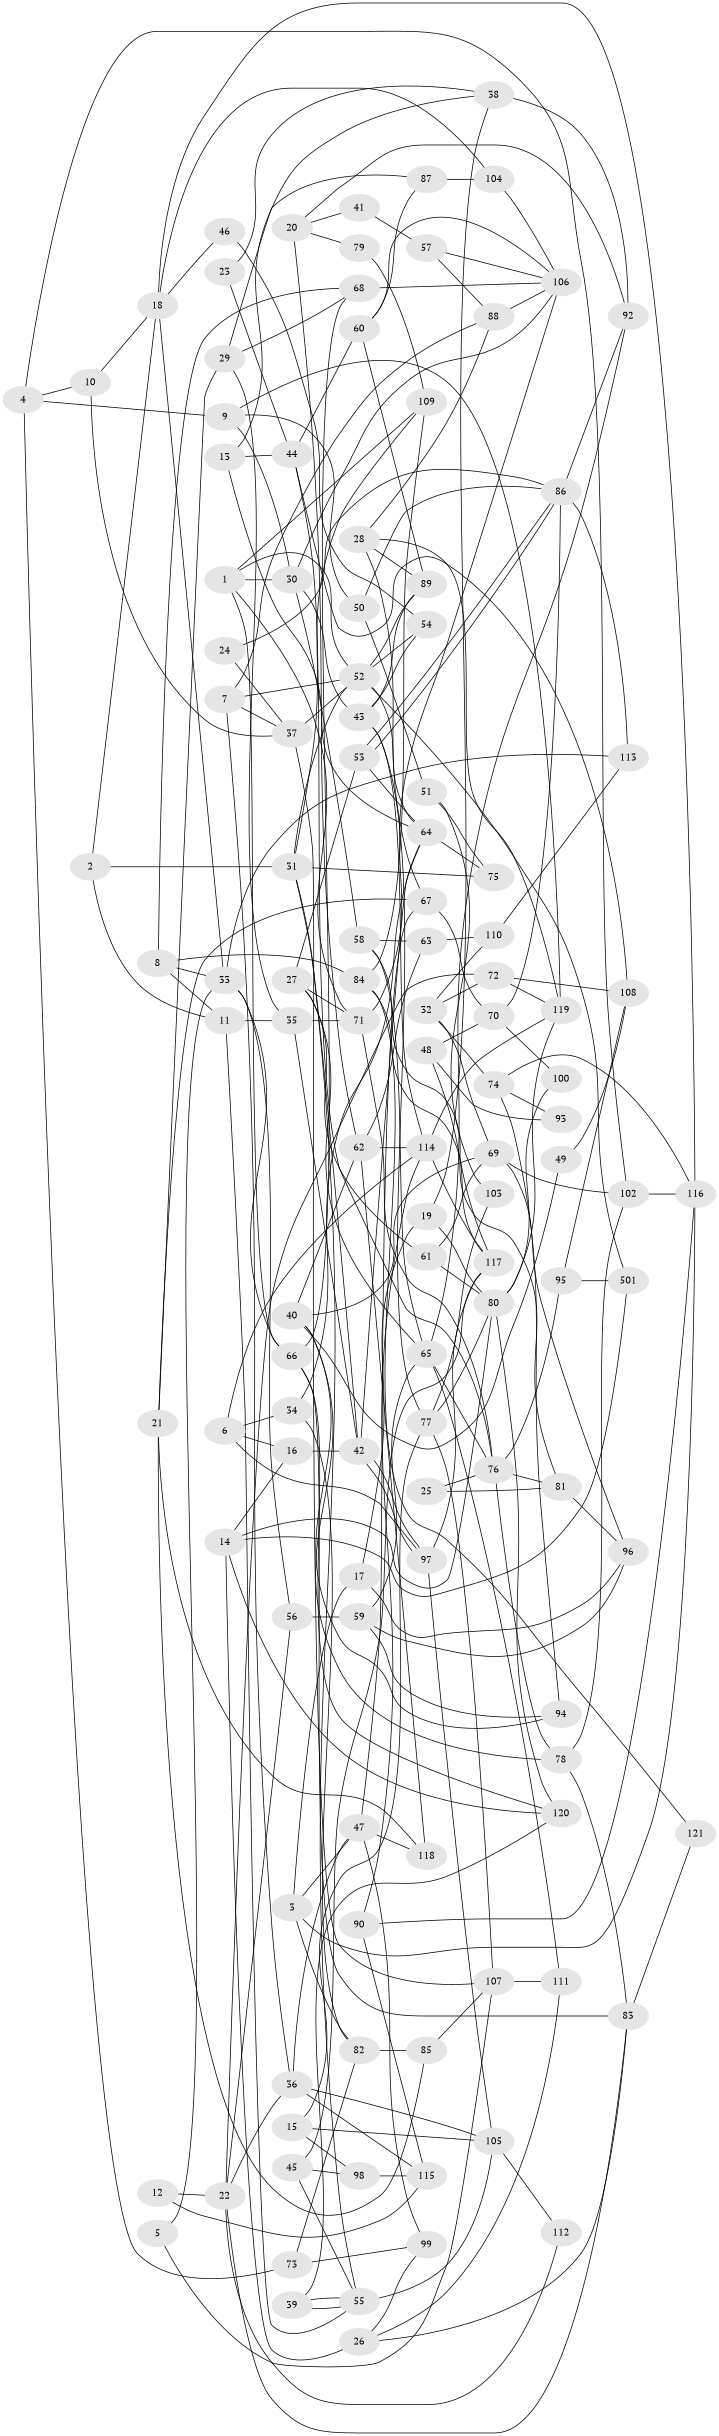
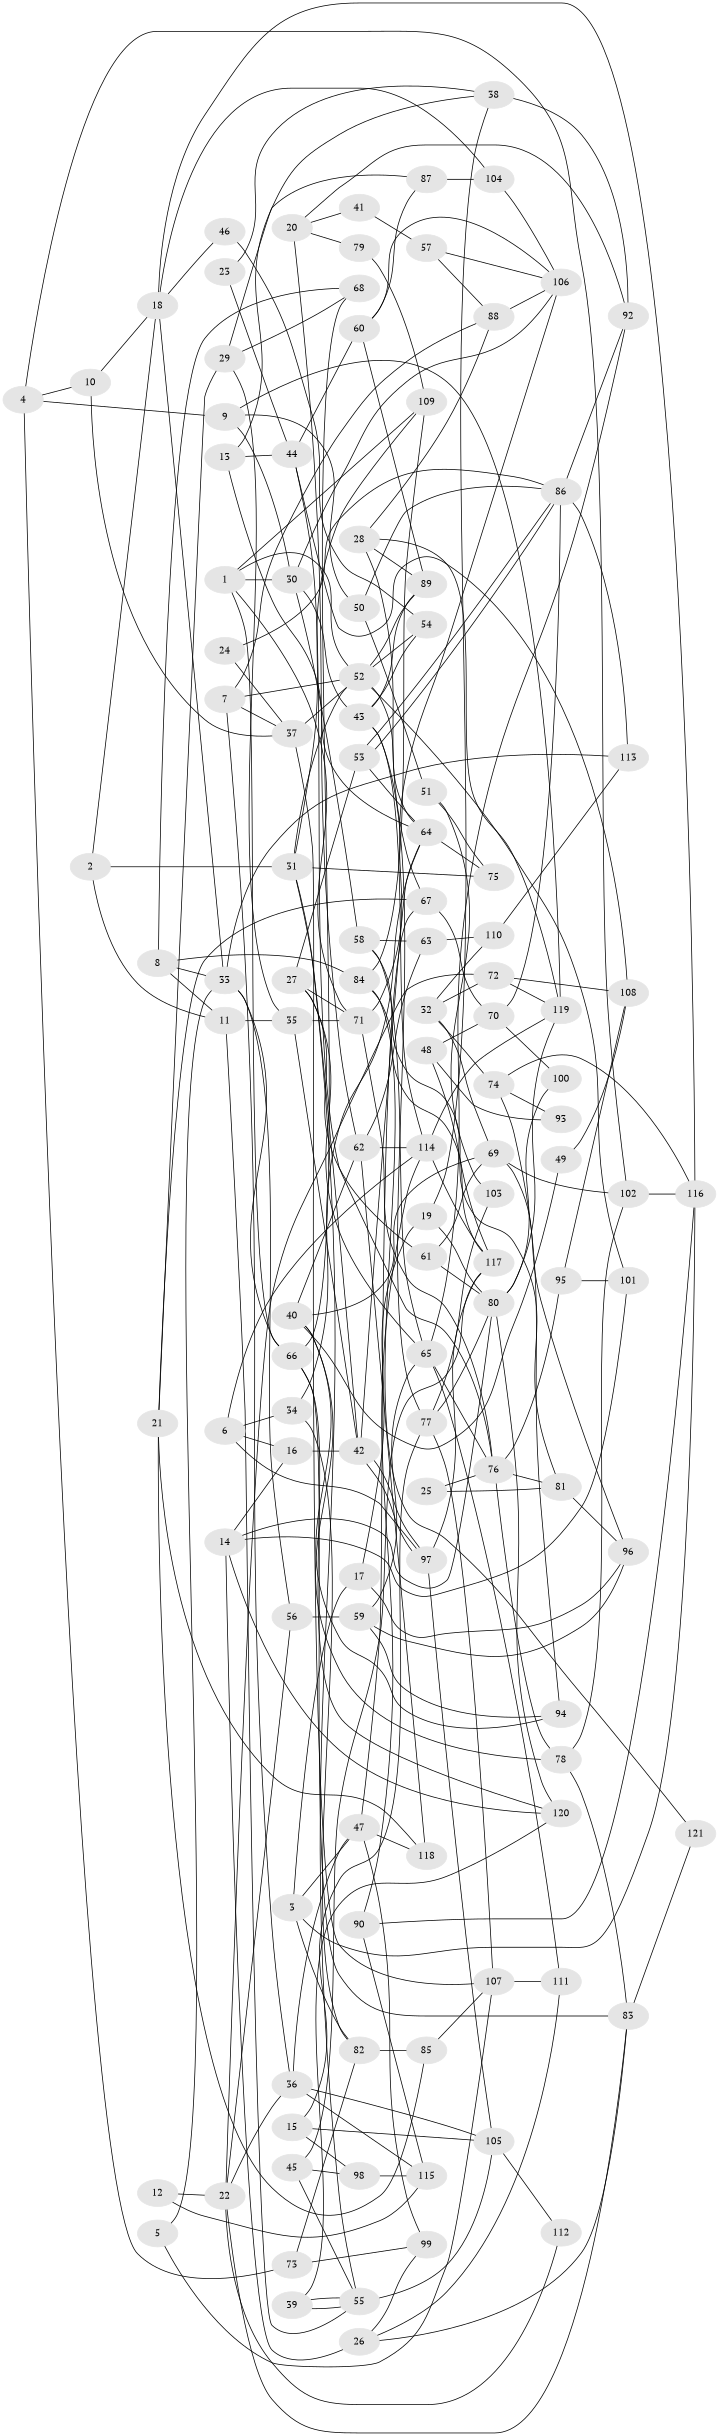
(456, 286) -> none
(628, 1281) -> (628, 1281)
